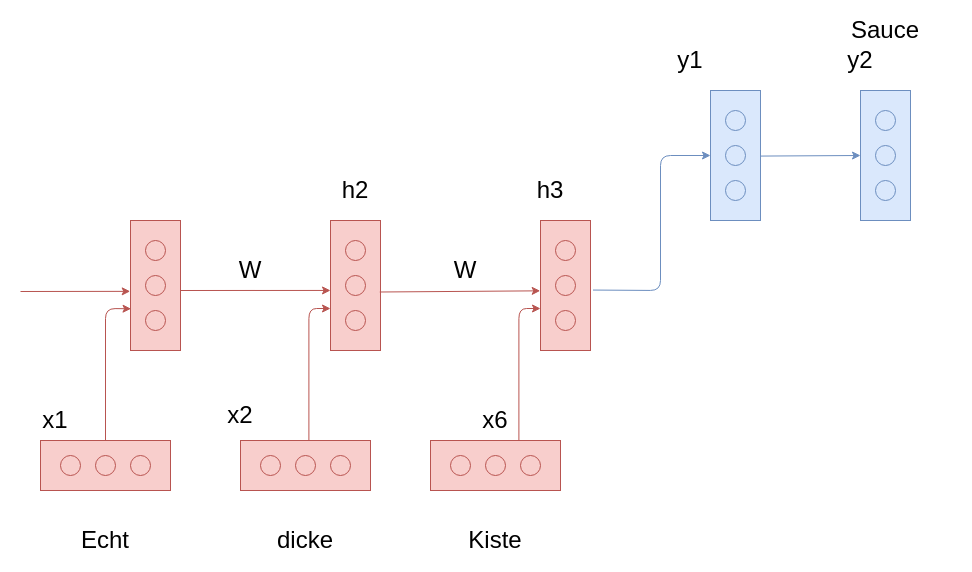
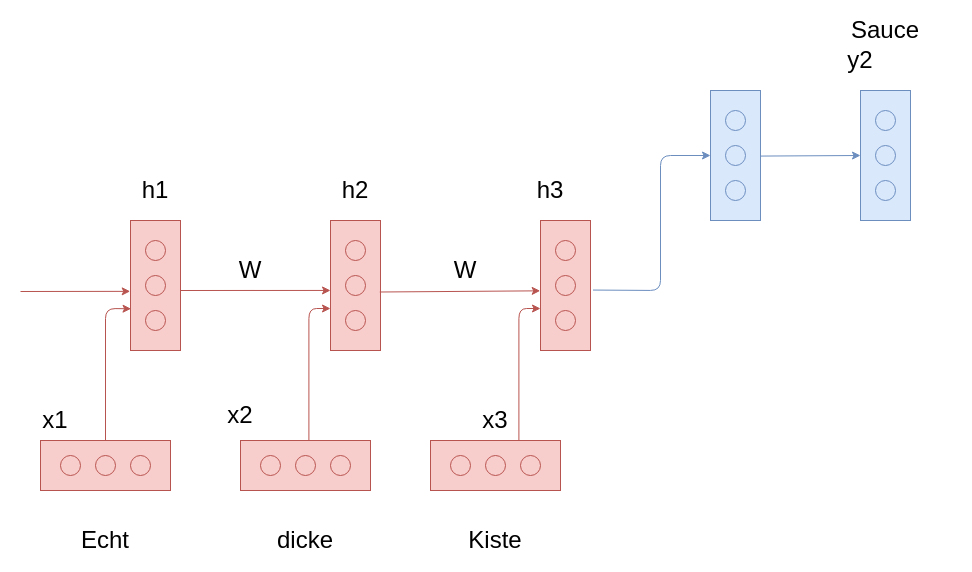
(691, 61) -> none
none -> (156, 191)
(496, 421) -> (496, 421)
